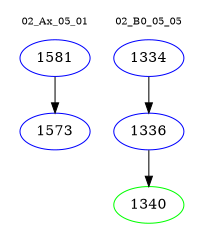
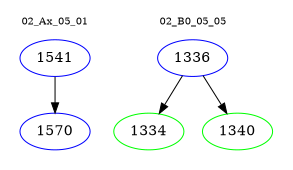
(55, 58) -> (55, 58)
(149, 58) -> (149, 132)
(149, 90) -> (174, 90)
(55, 132) -> (55, 132)
